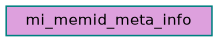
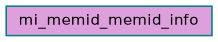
(109, 21) -> (109, 21)
